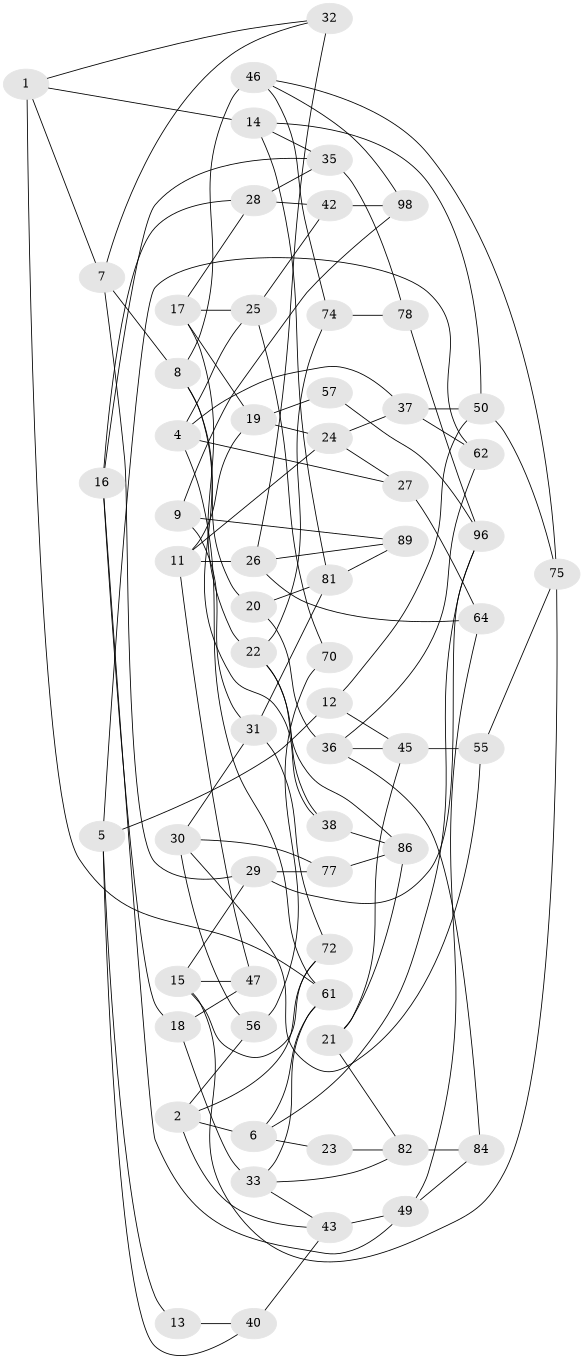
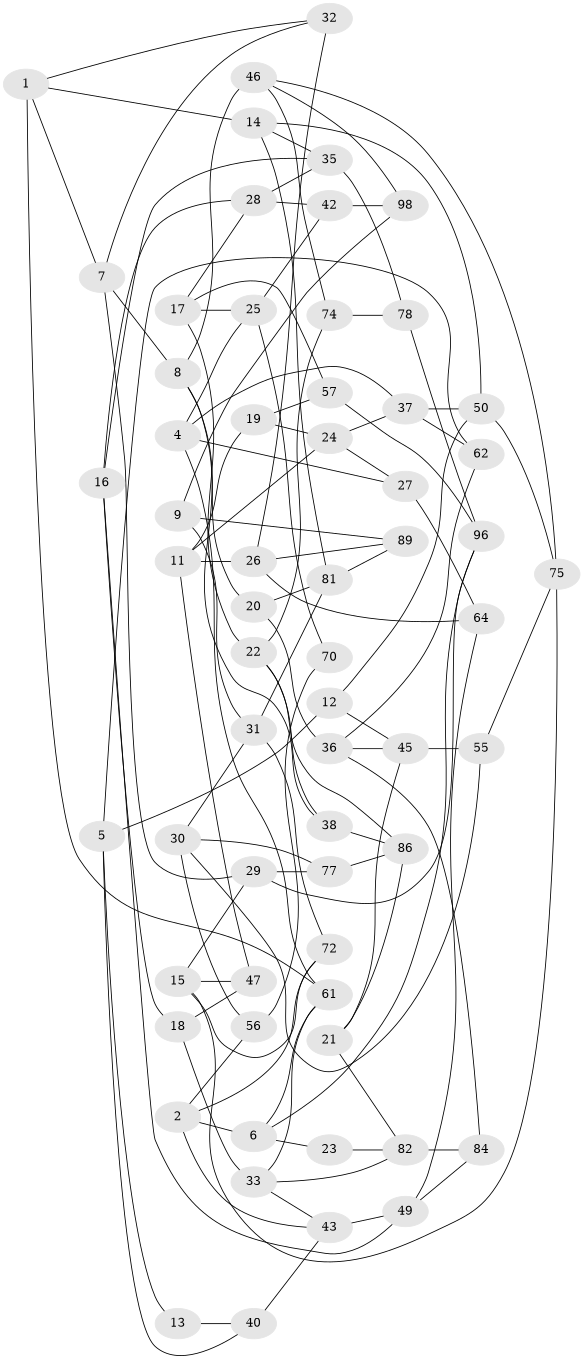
(212, 359) -> (281, 293)
